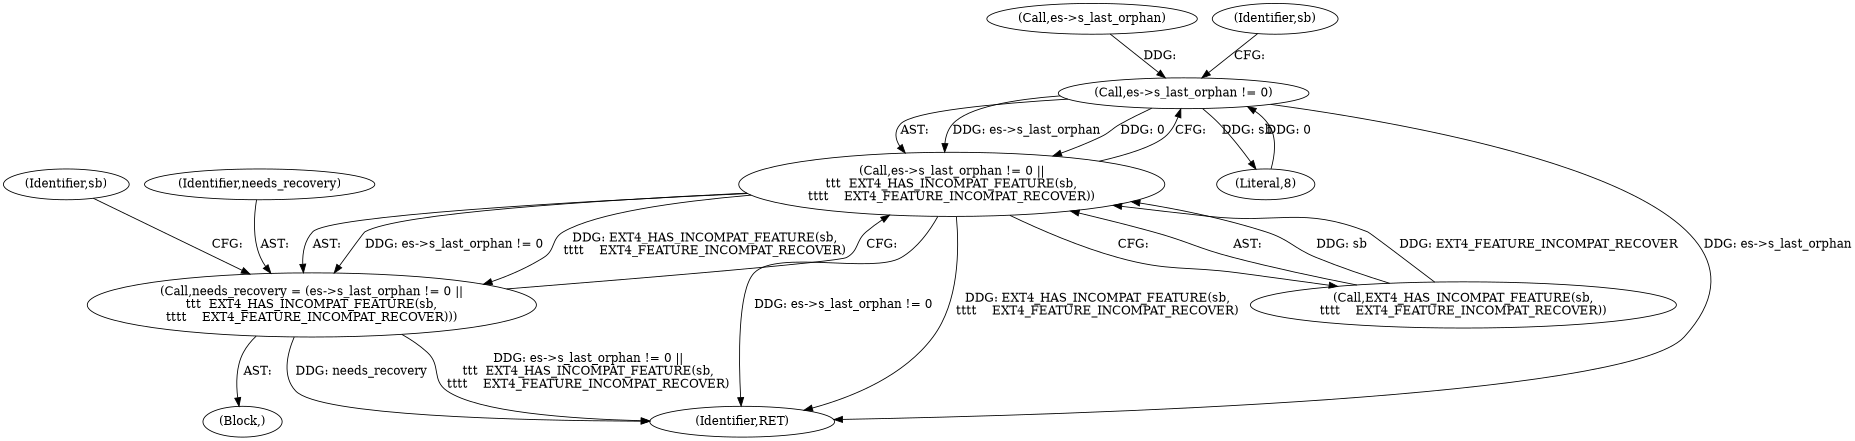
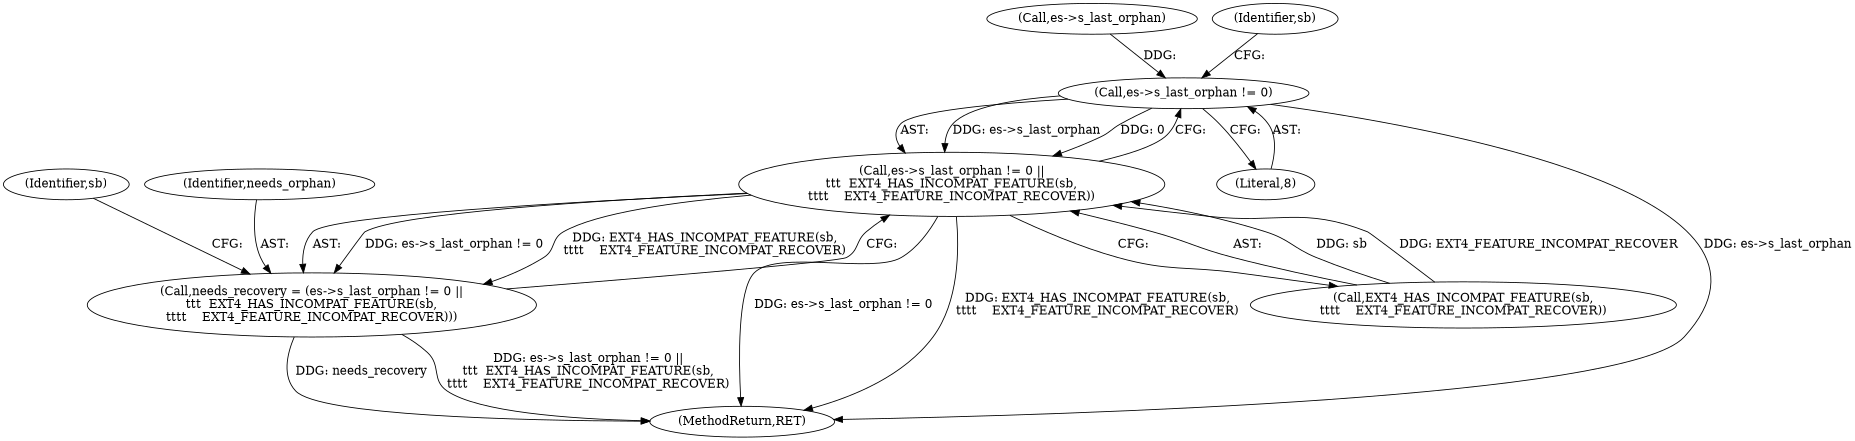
(1247, 130) -> (1247, 130)
(1289, 130) -> (1289, 130)
(260, 184) -> (260, 184)
(243, 422) -> none
(742, 422) -> (742, 422)
